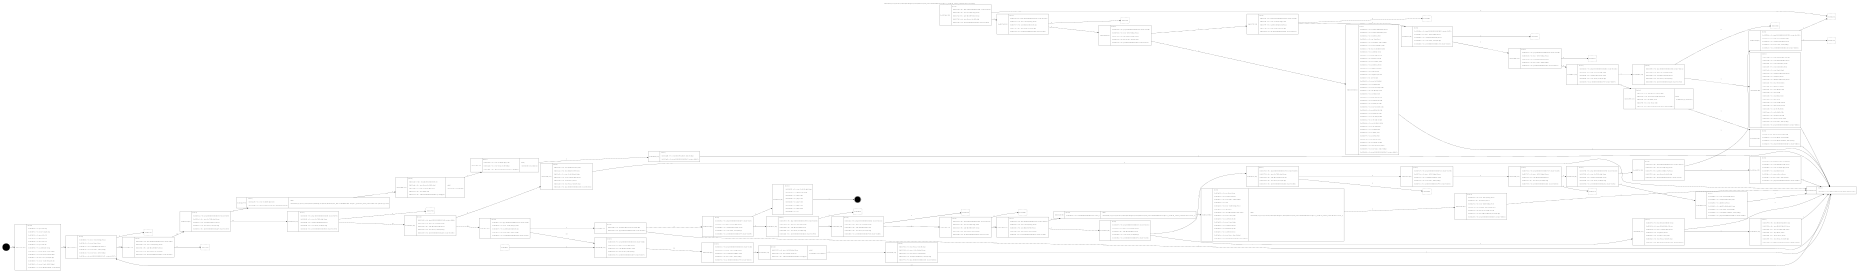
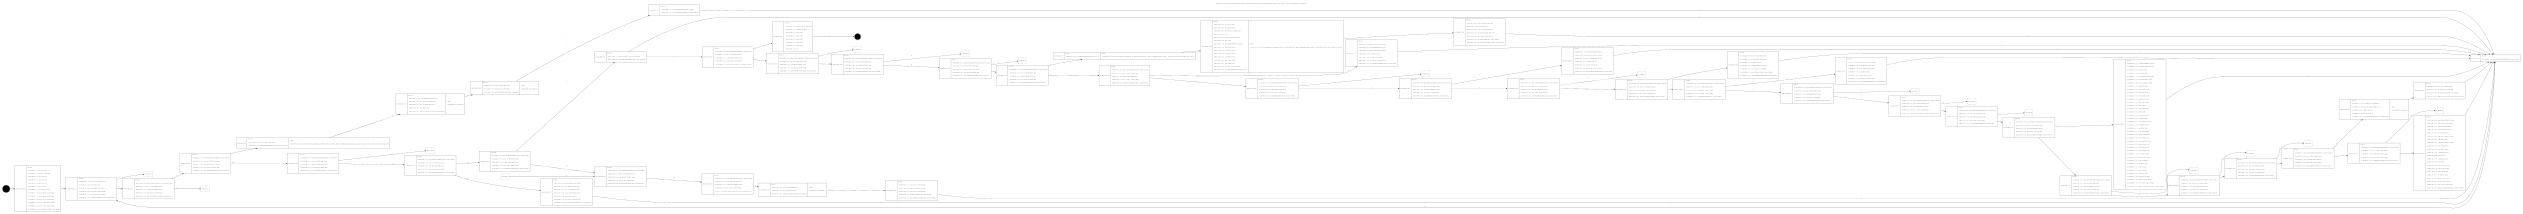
(1813, 25) -> (1861, 100)
(1716, 232) -> (1506, 75)
